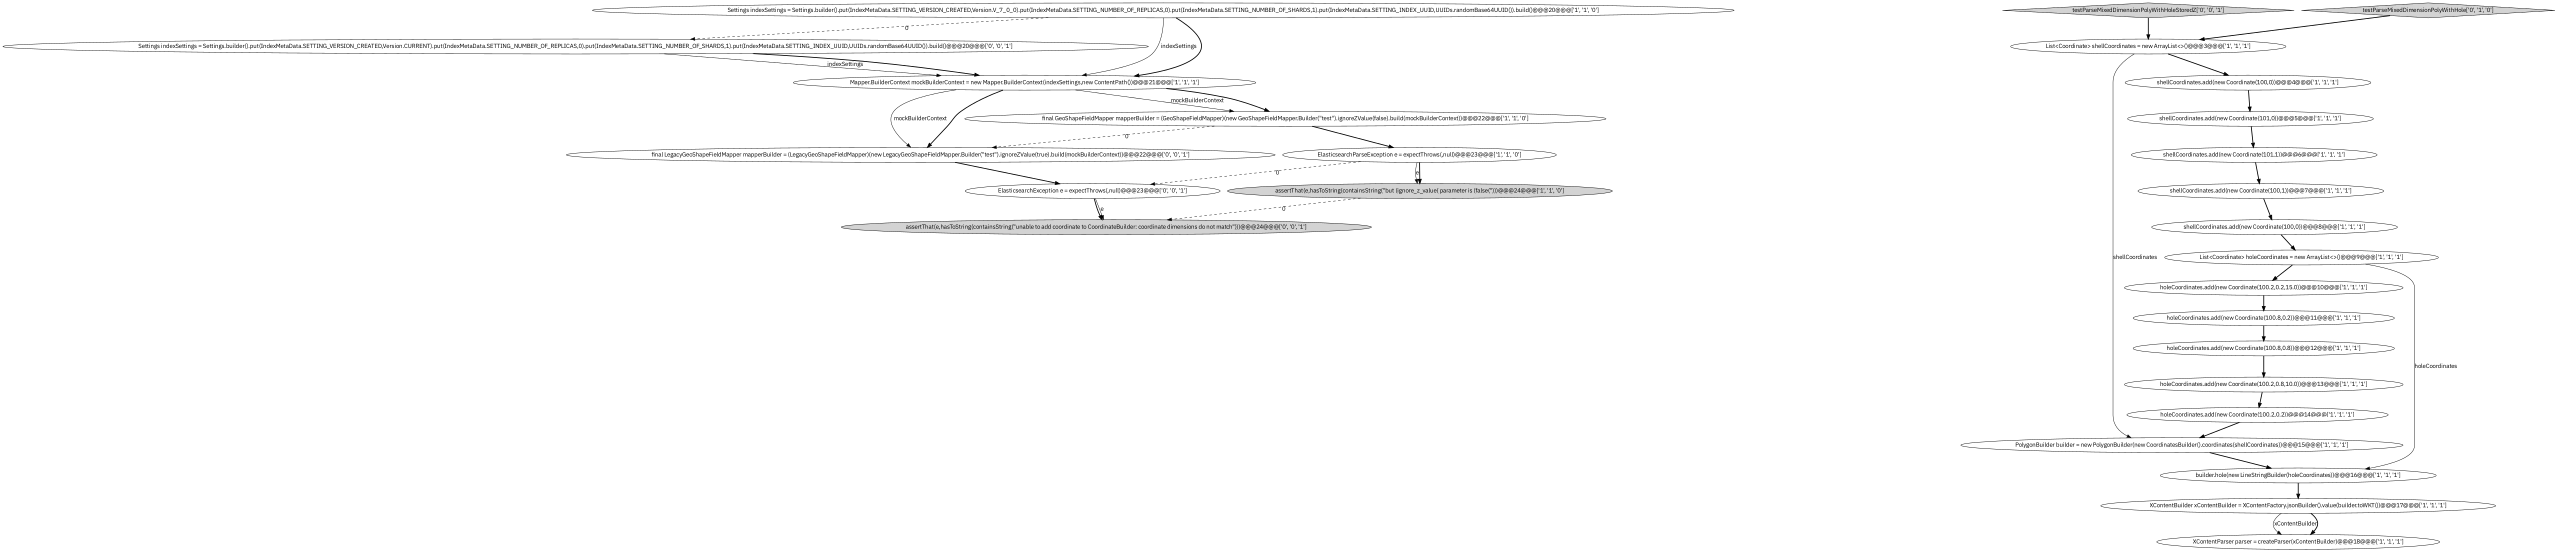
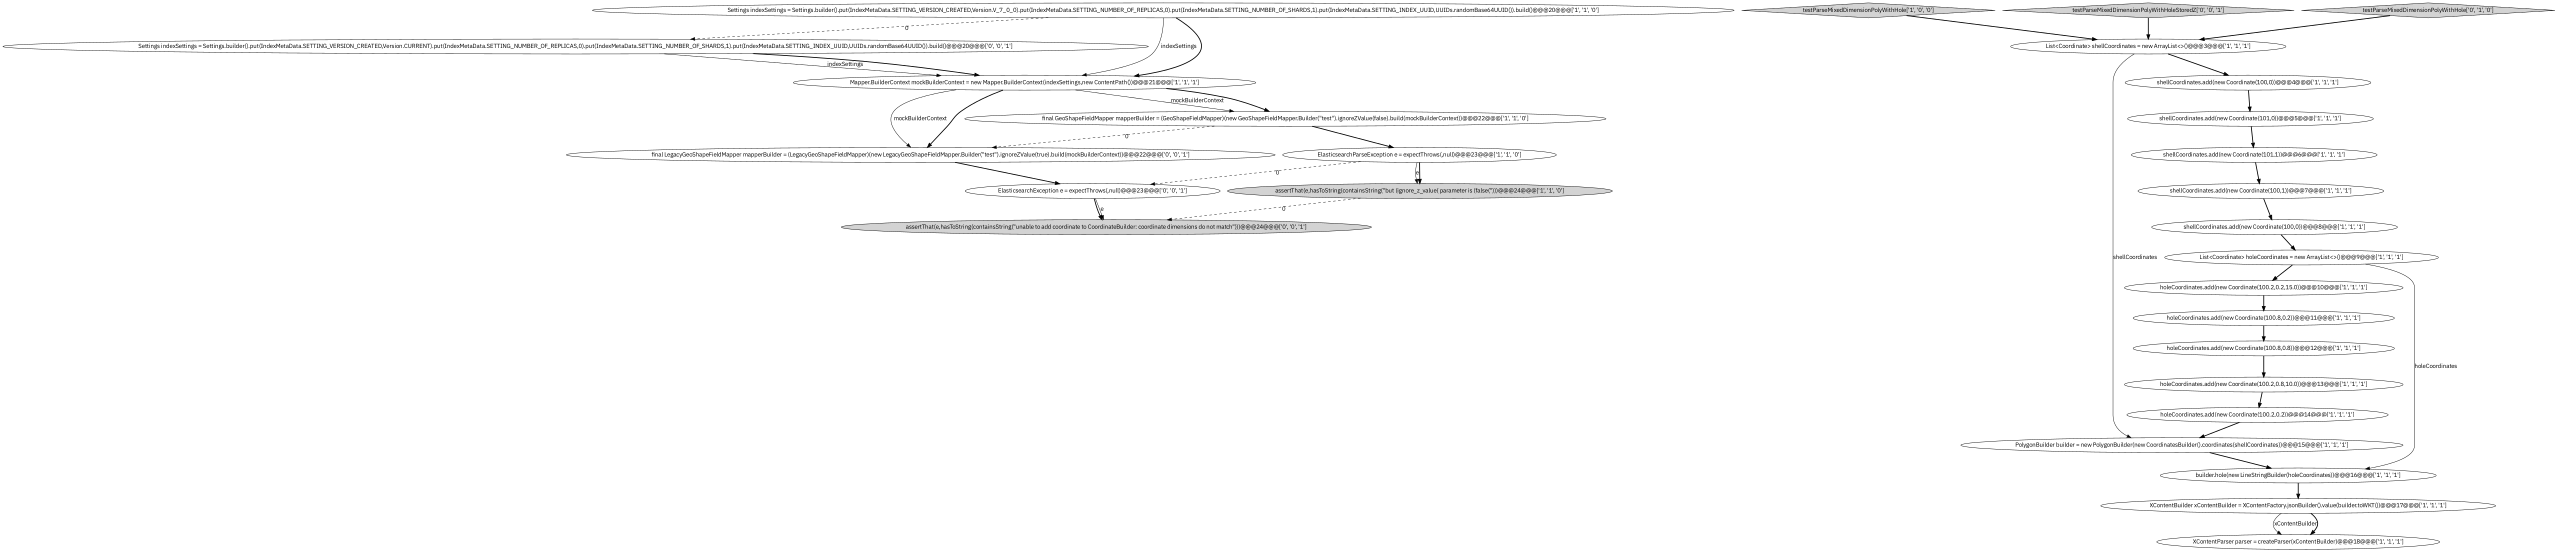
none -> (1868, 10)
